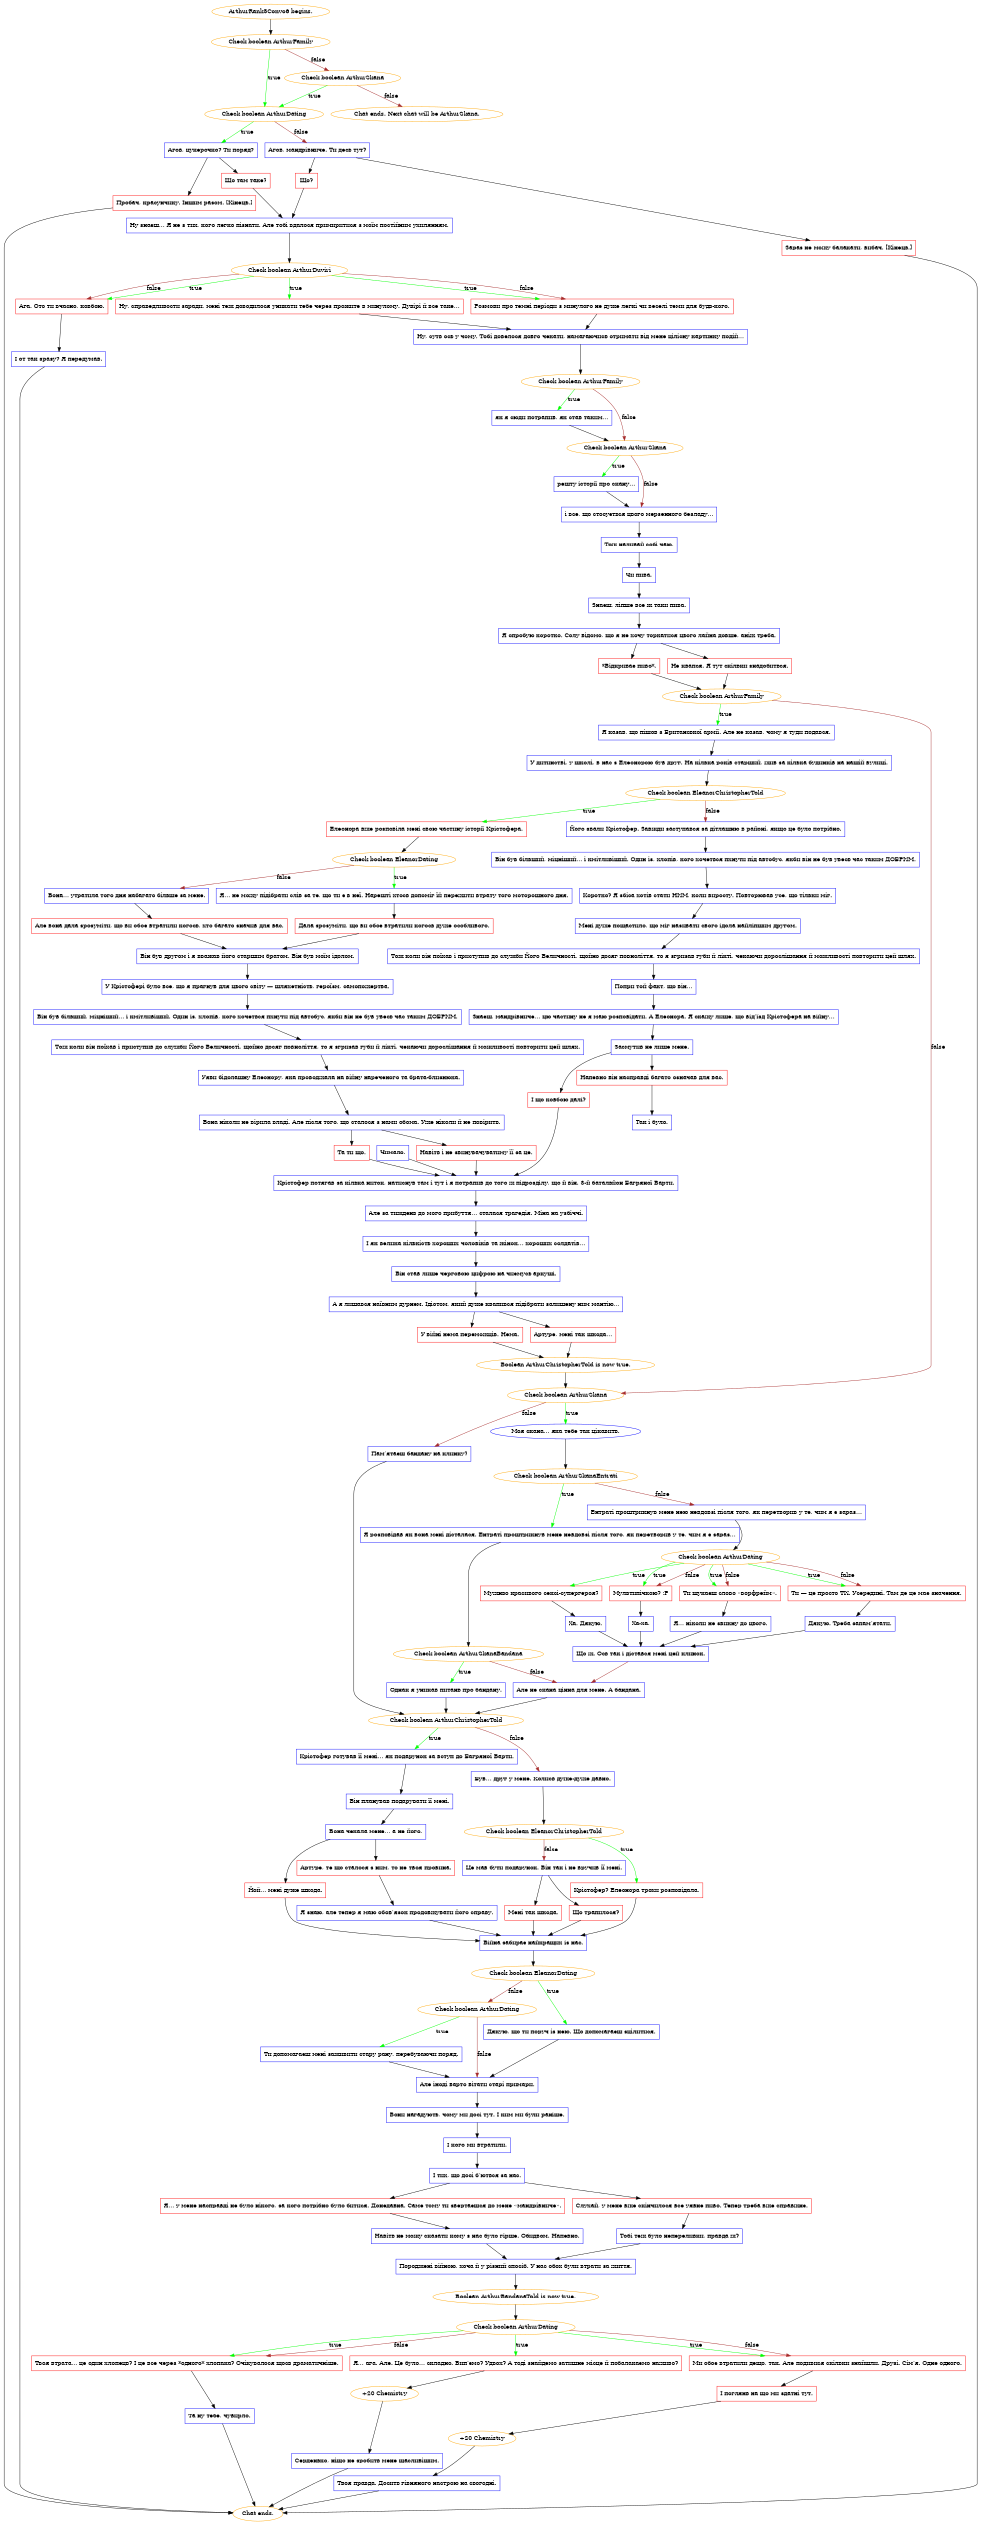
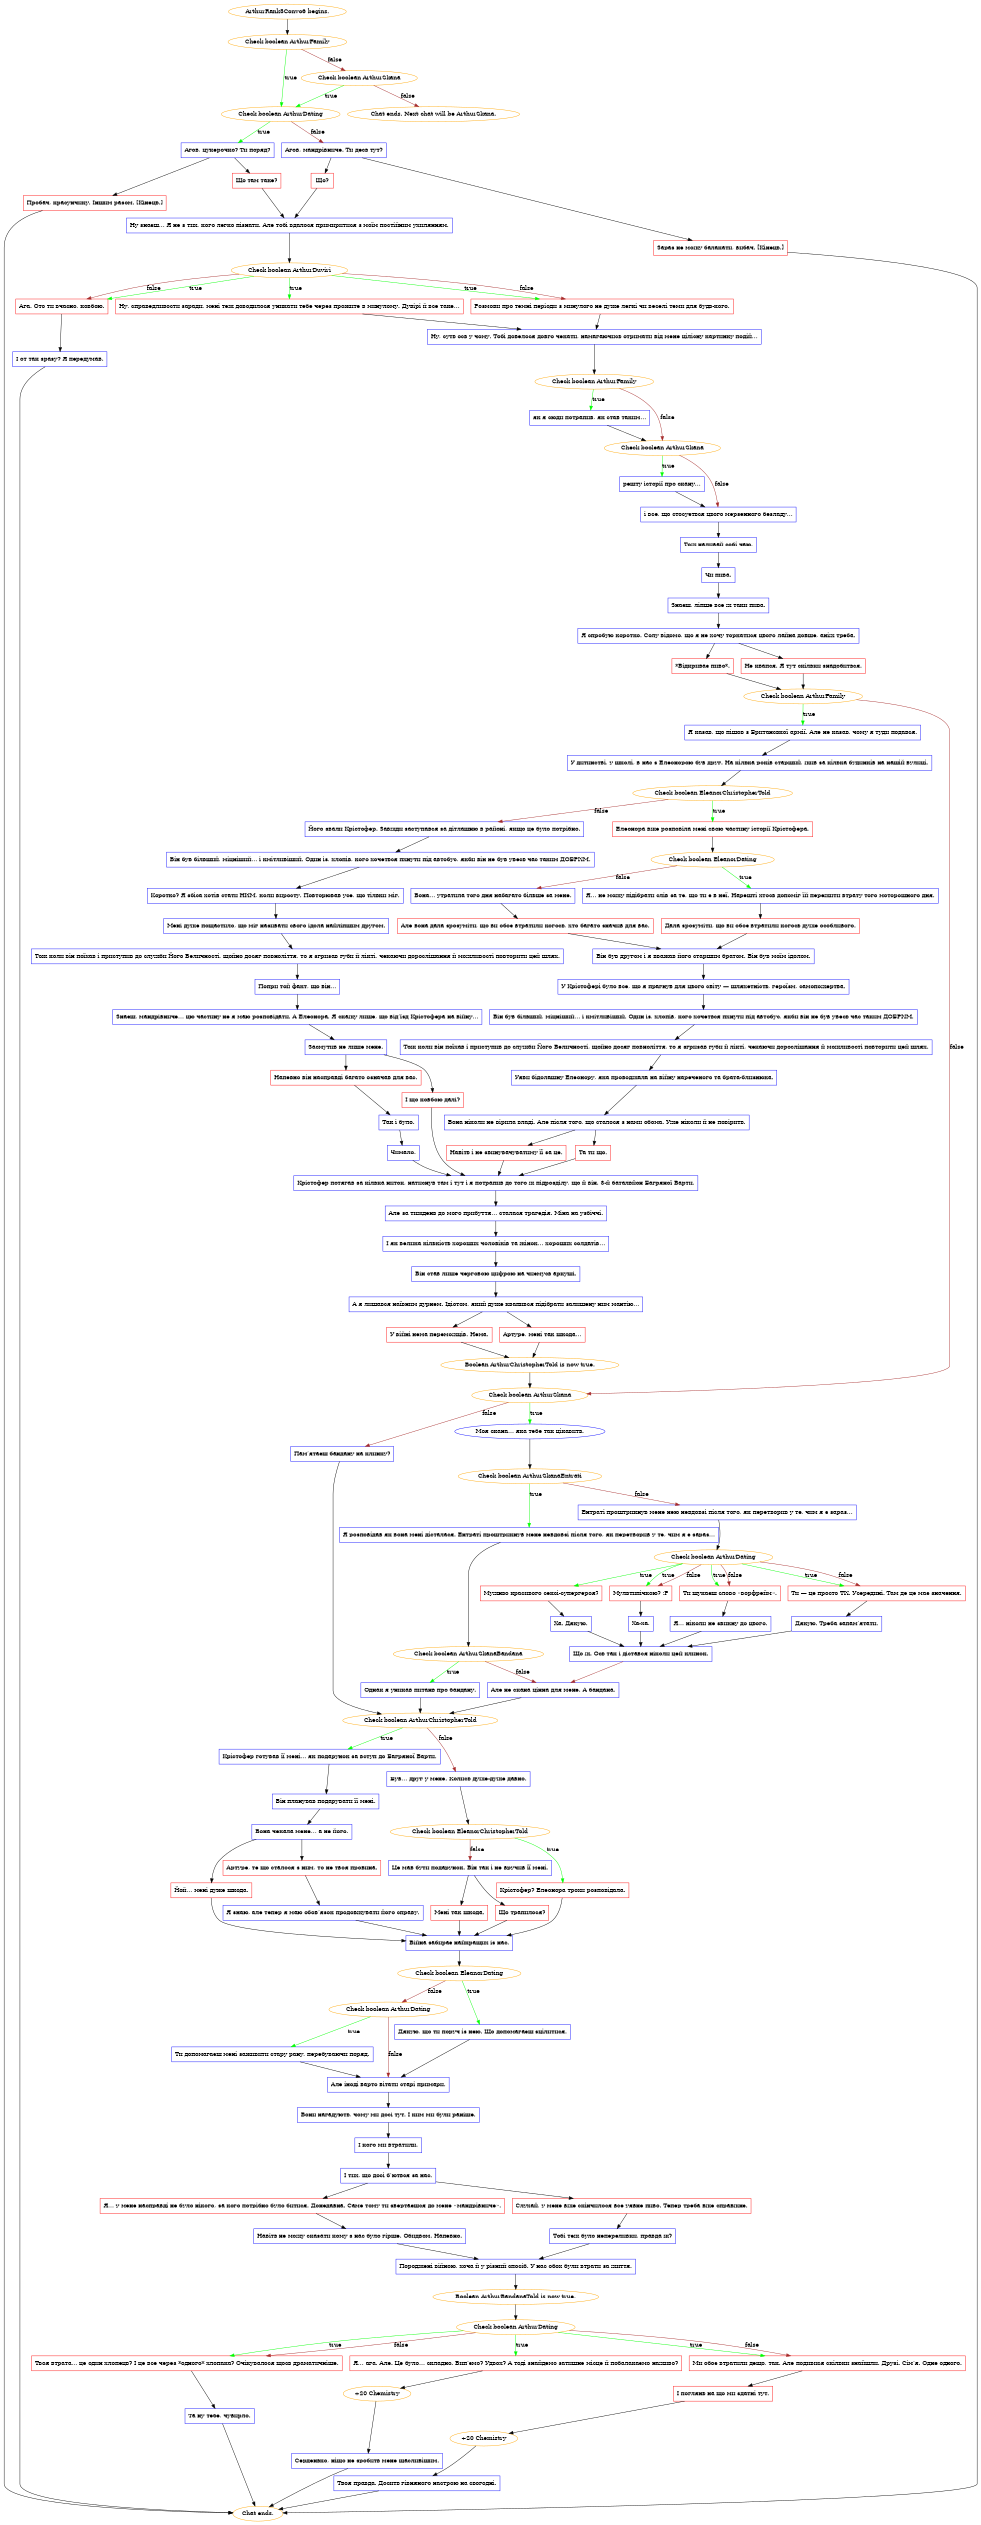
none -> (401, 1136)
(641, 1654) -> (641, 1654)
